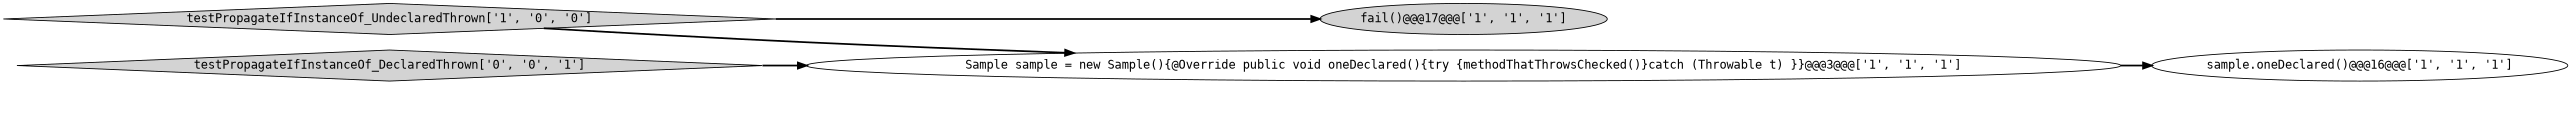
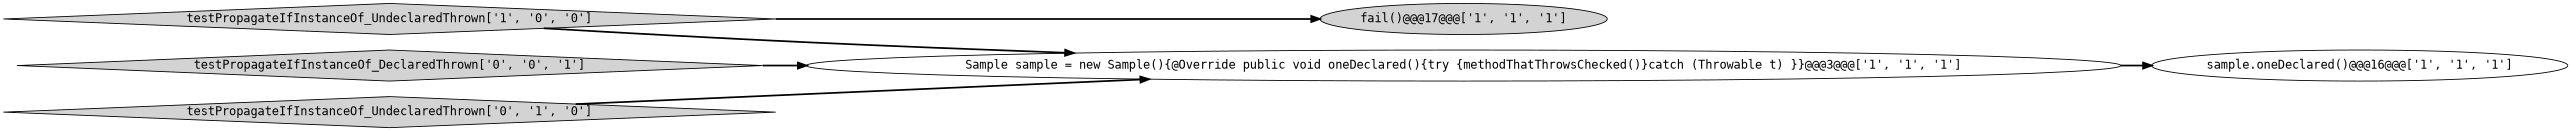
none -> (390, 112)
